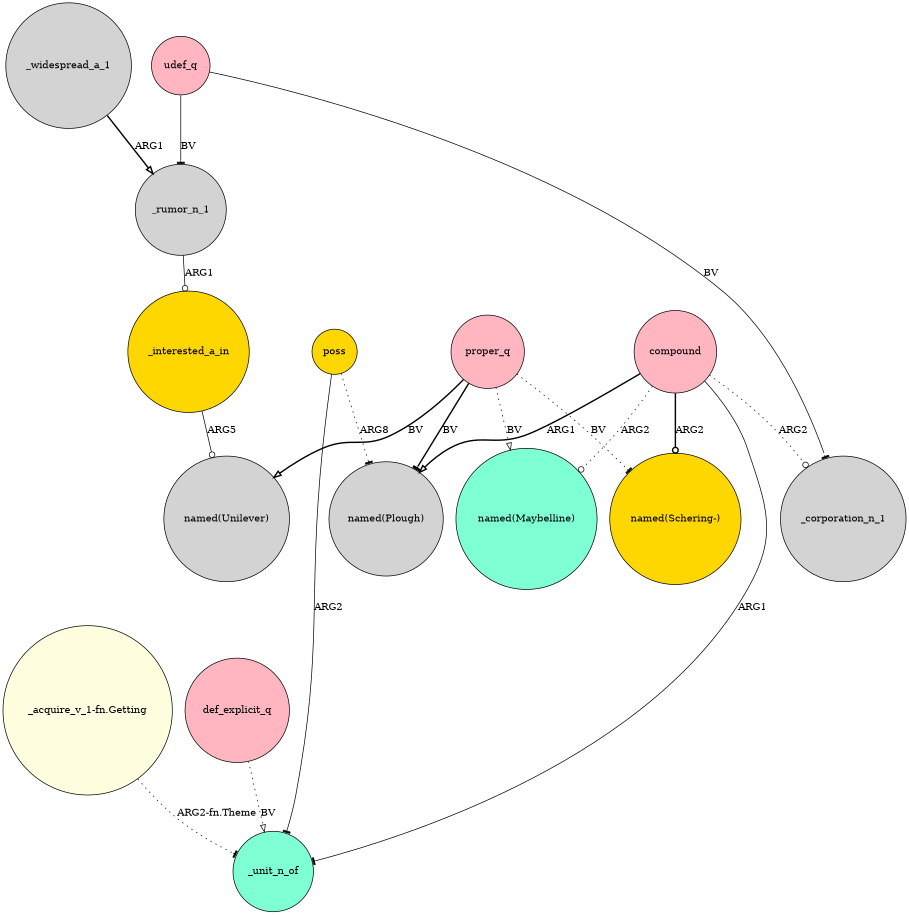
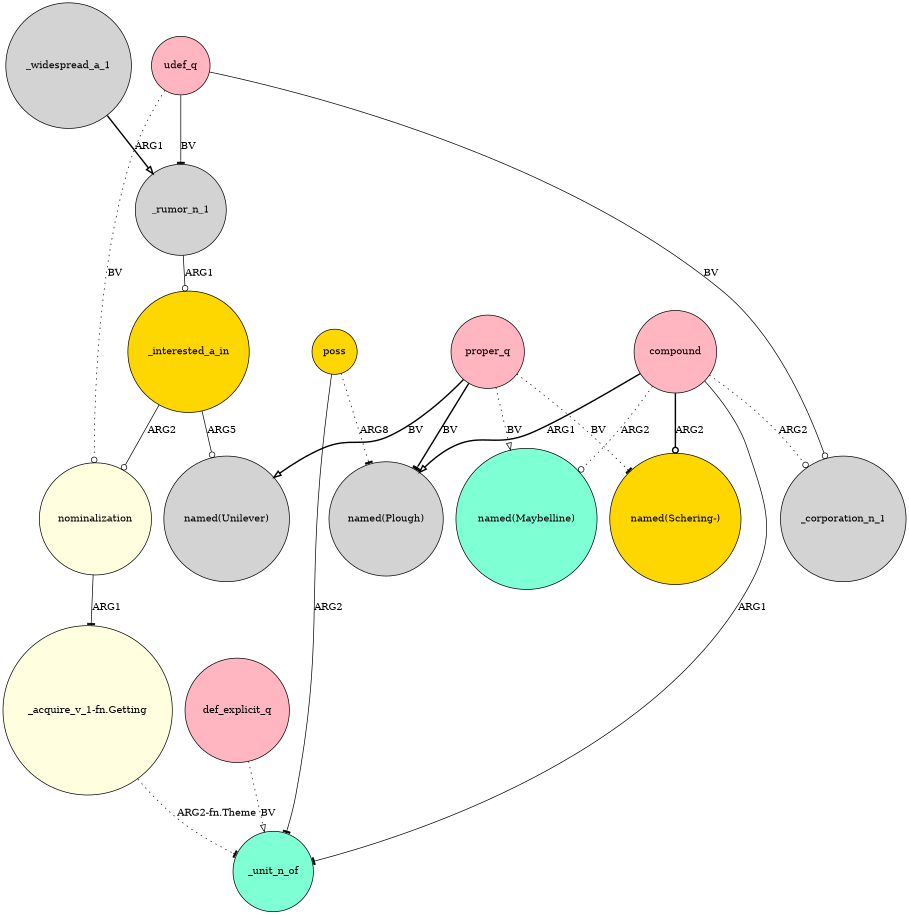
(566, 193) -> (566, 193)
none -> (95, 519)
